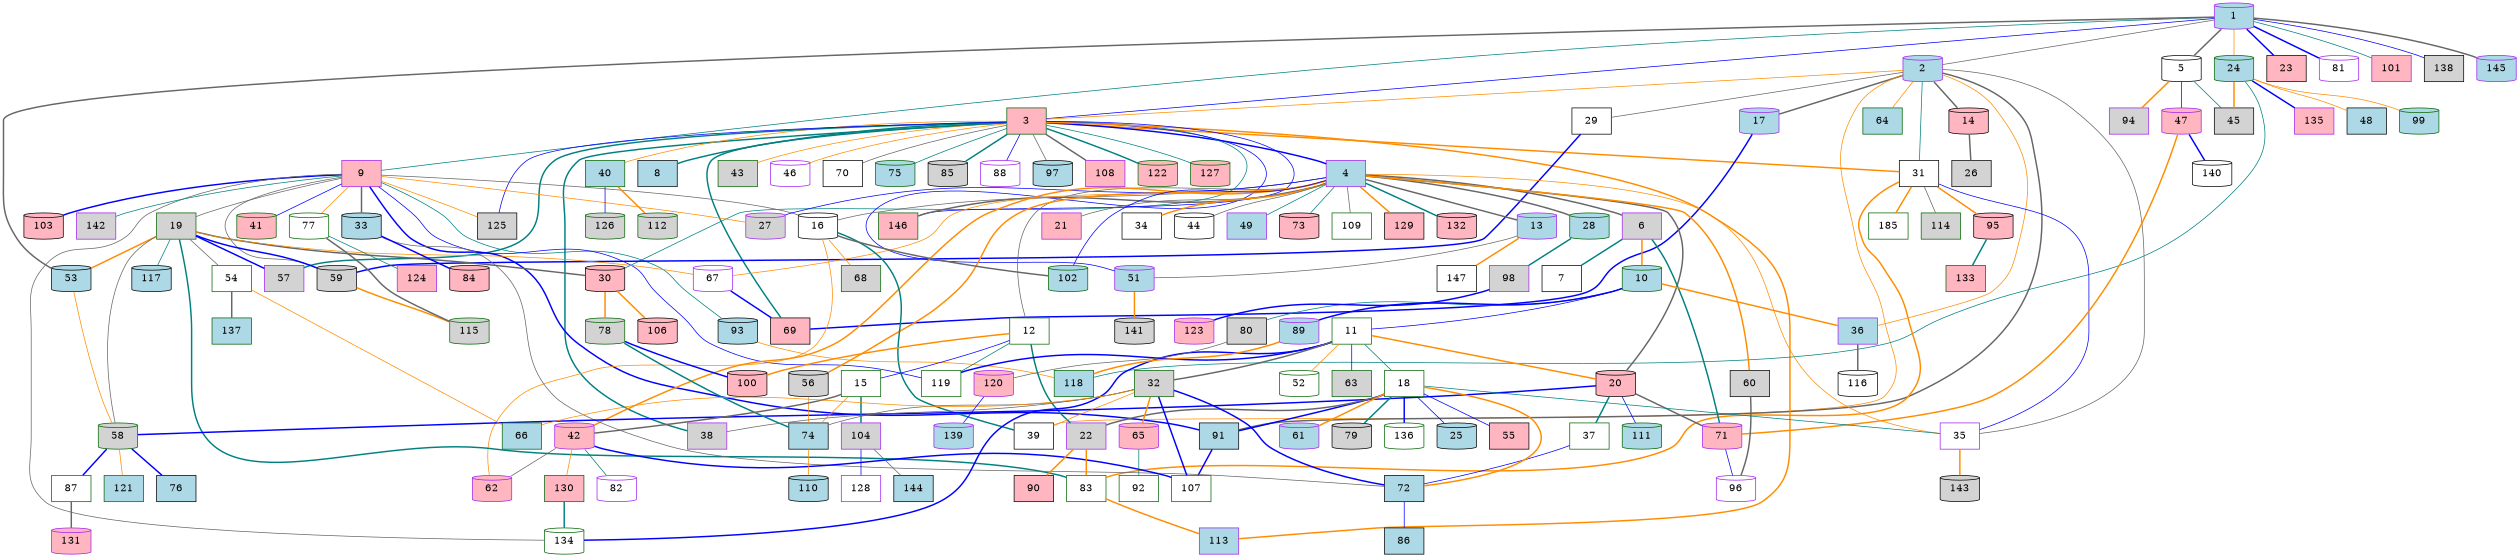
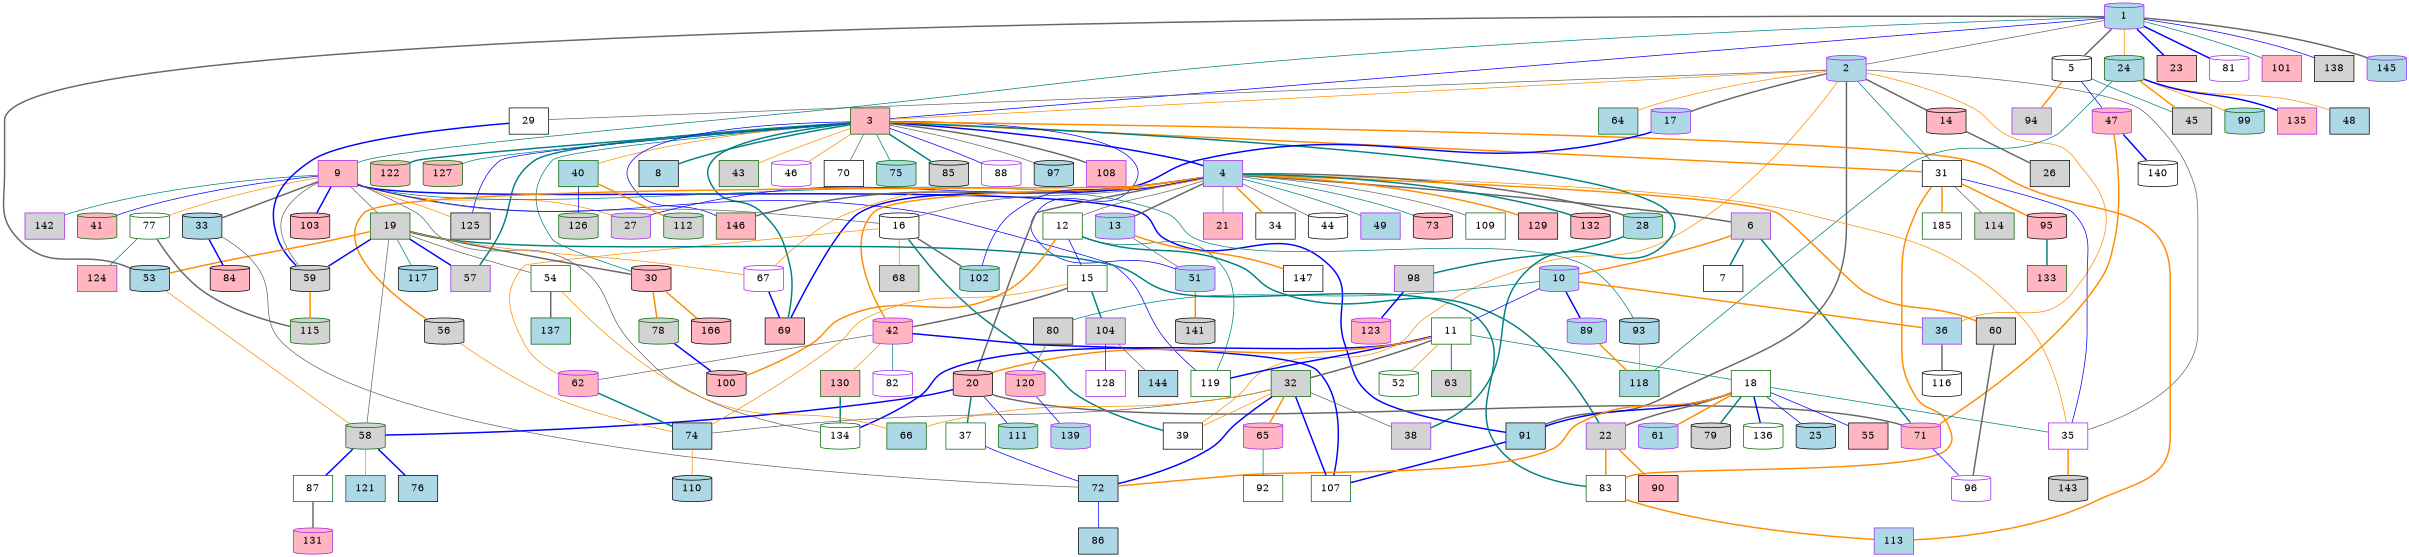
(1642, 279) -> (1559, 279)
(658, 331) -> (711, 331)
(705, 388) -> (635, 410)
